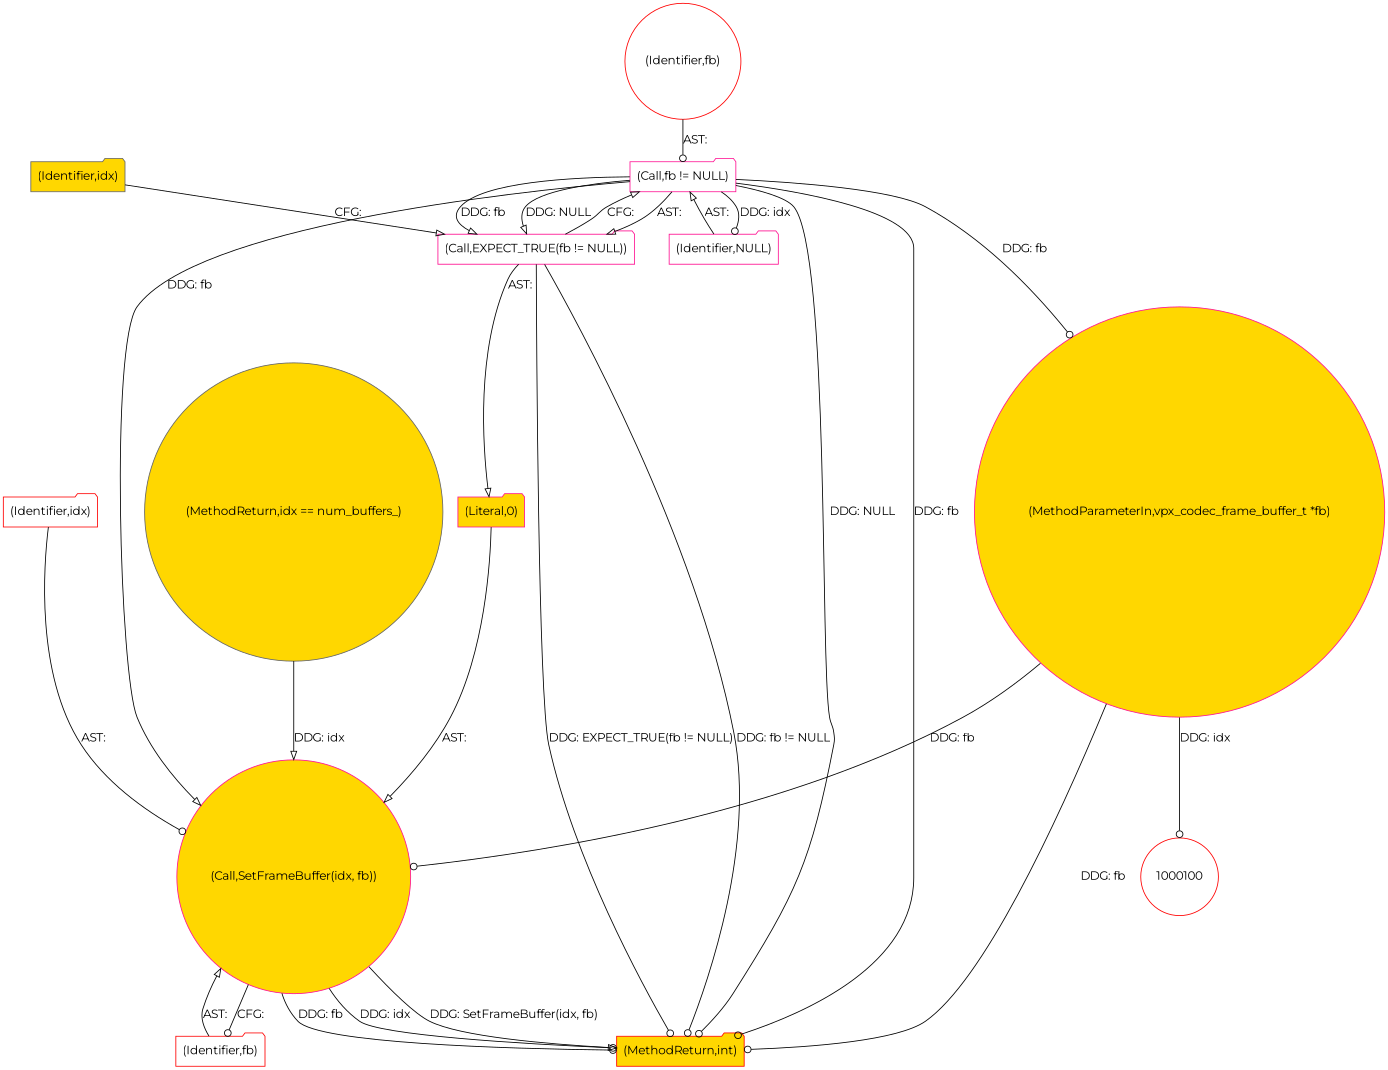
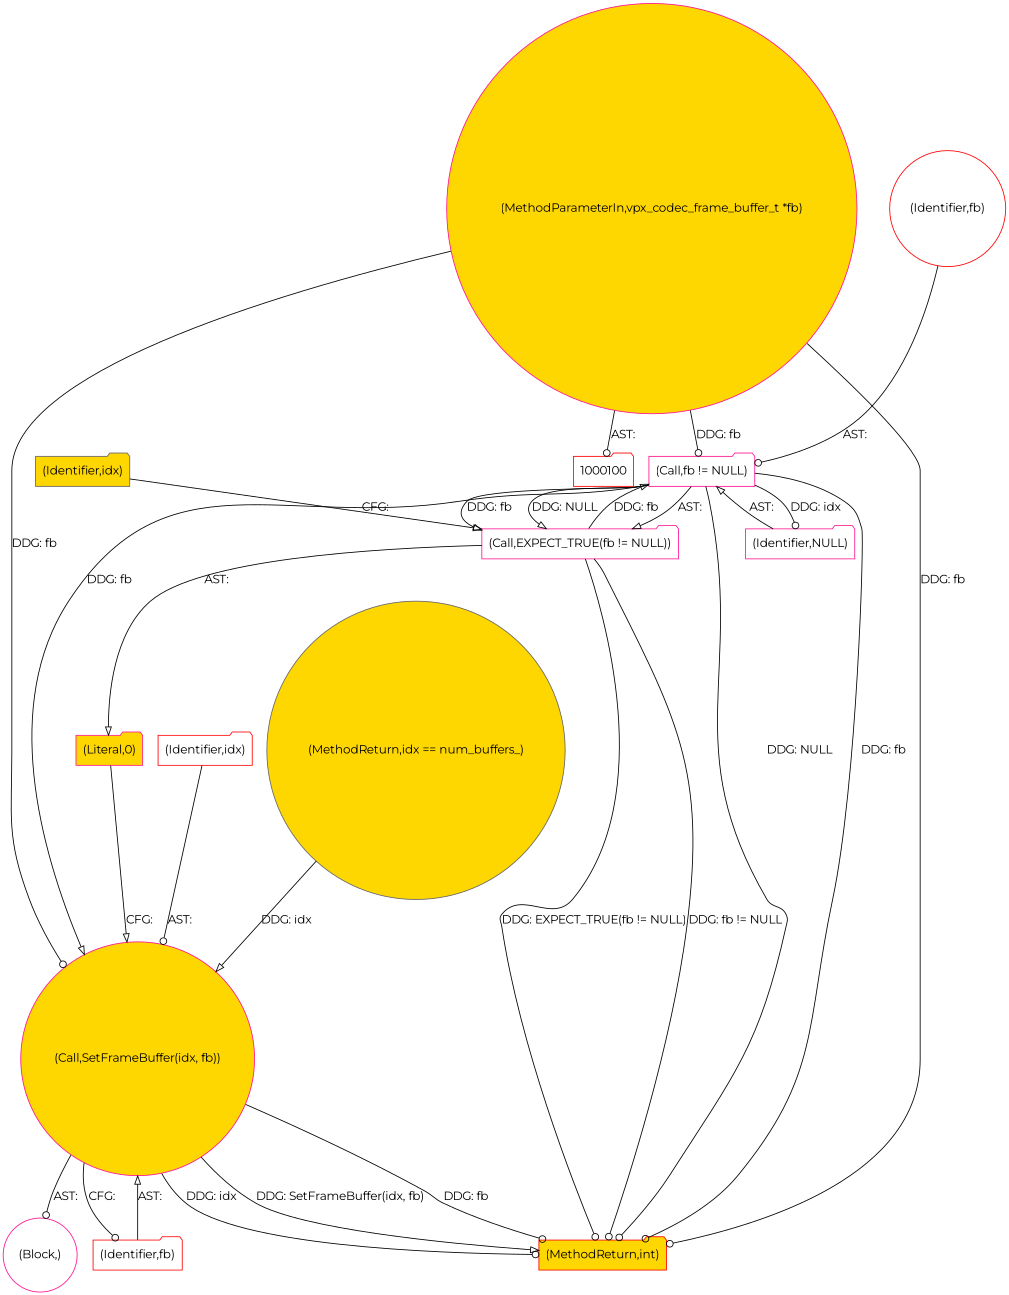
(925, 206) -> (694, 430)
(622, 213) -> (636, 508)
(456, 739) -> (141, 921)
(1205, 739) -> (625, 435)
(1180, 877) -> (604, 471)
none -> (40, 1255)
